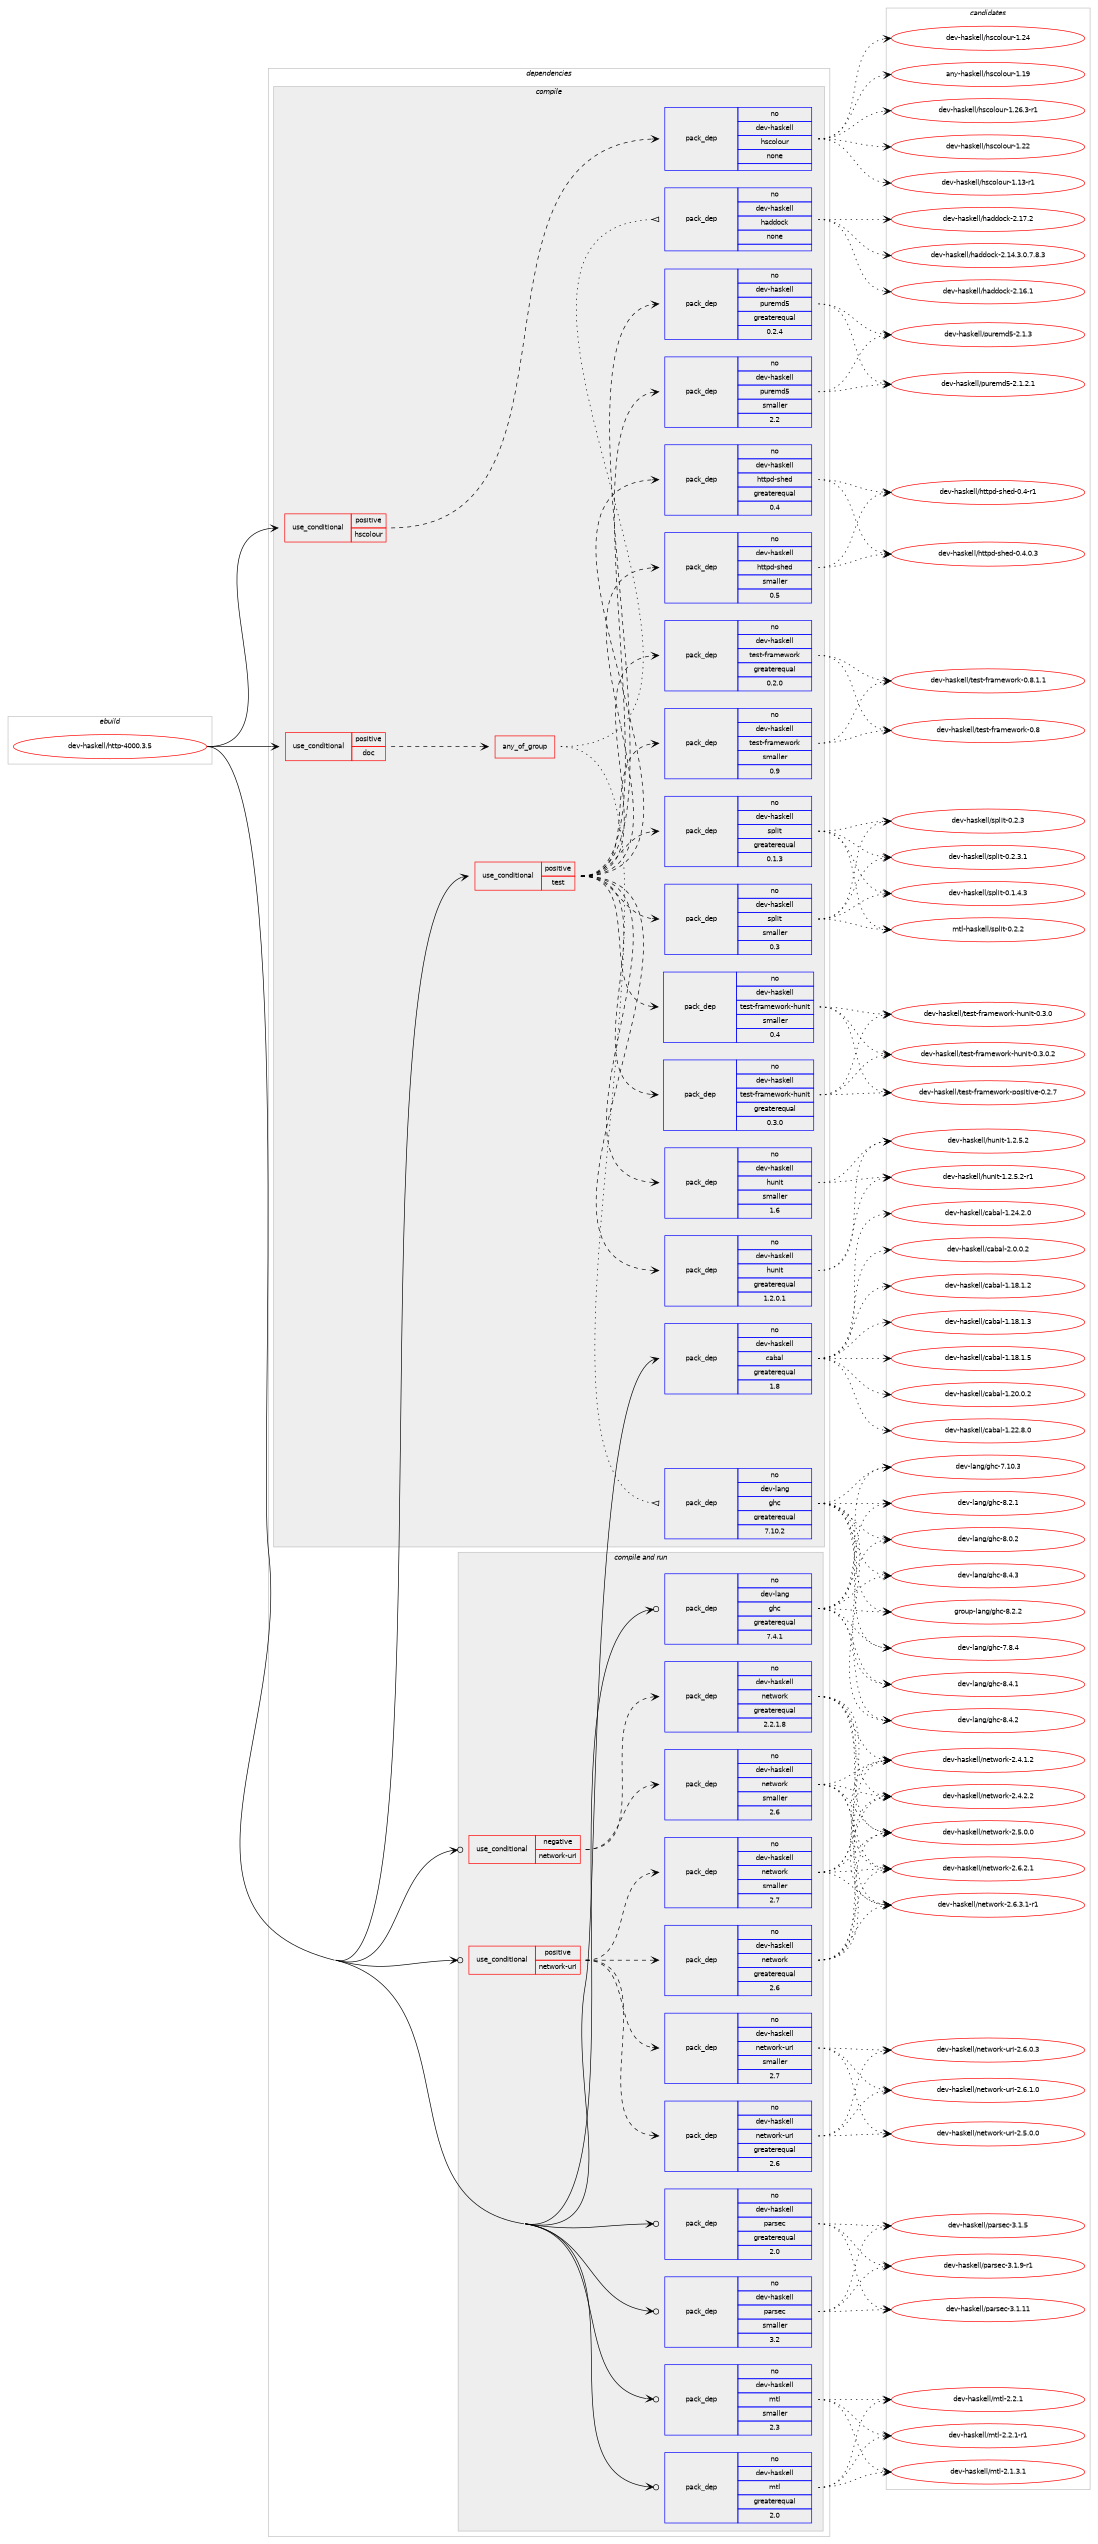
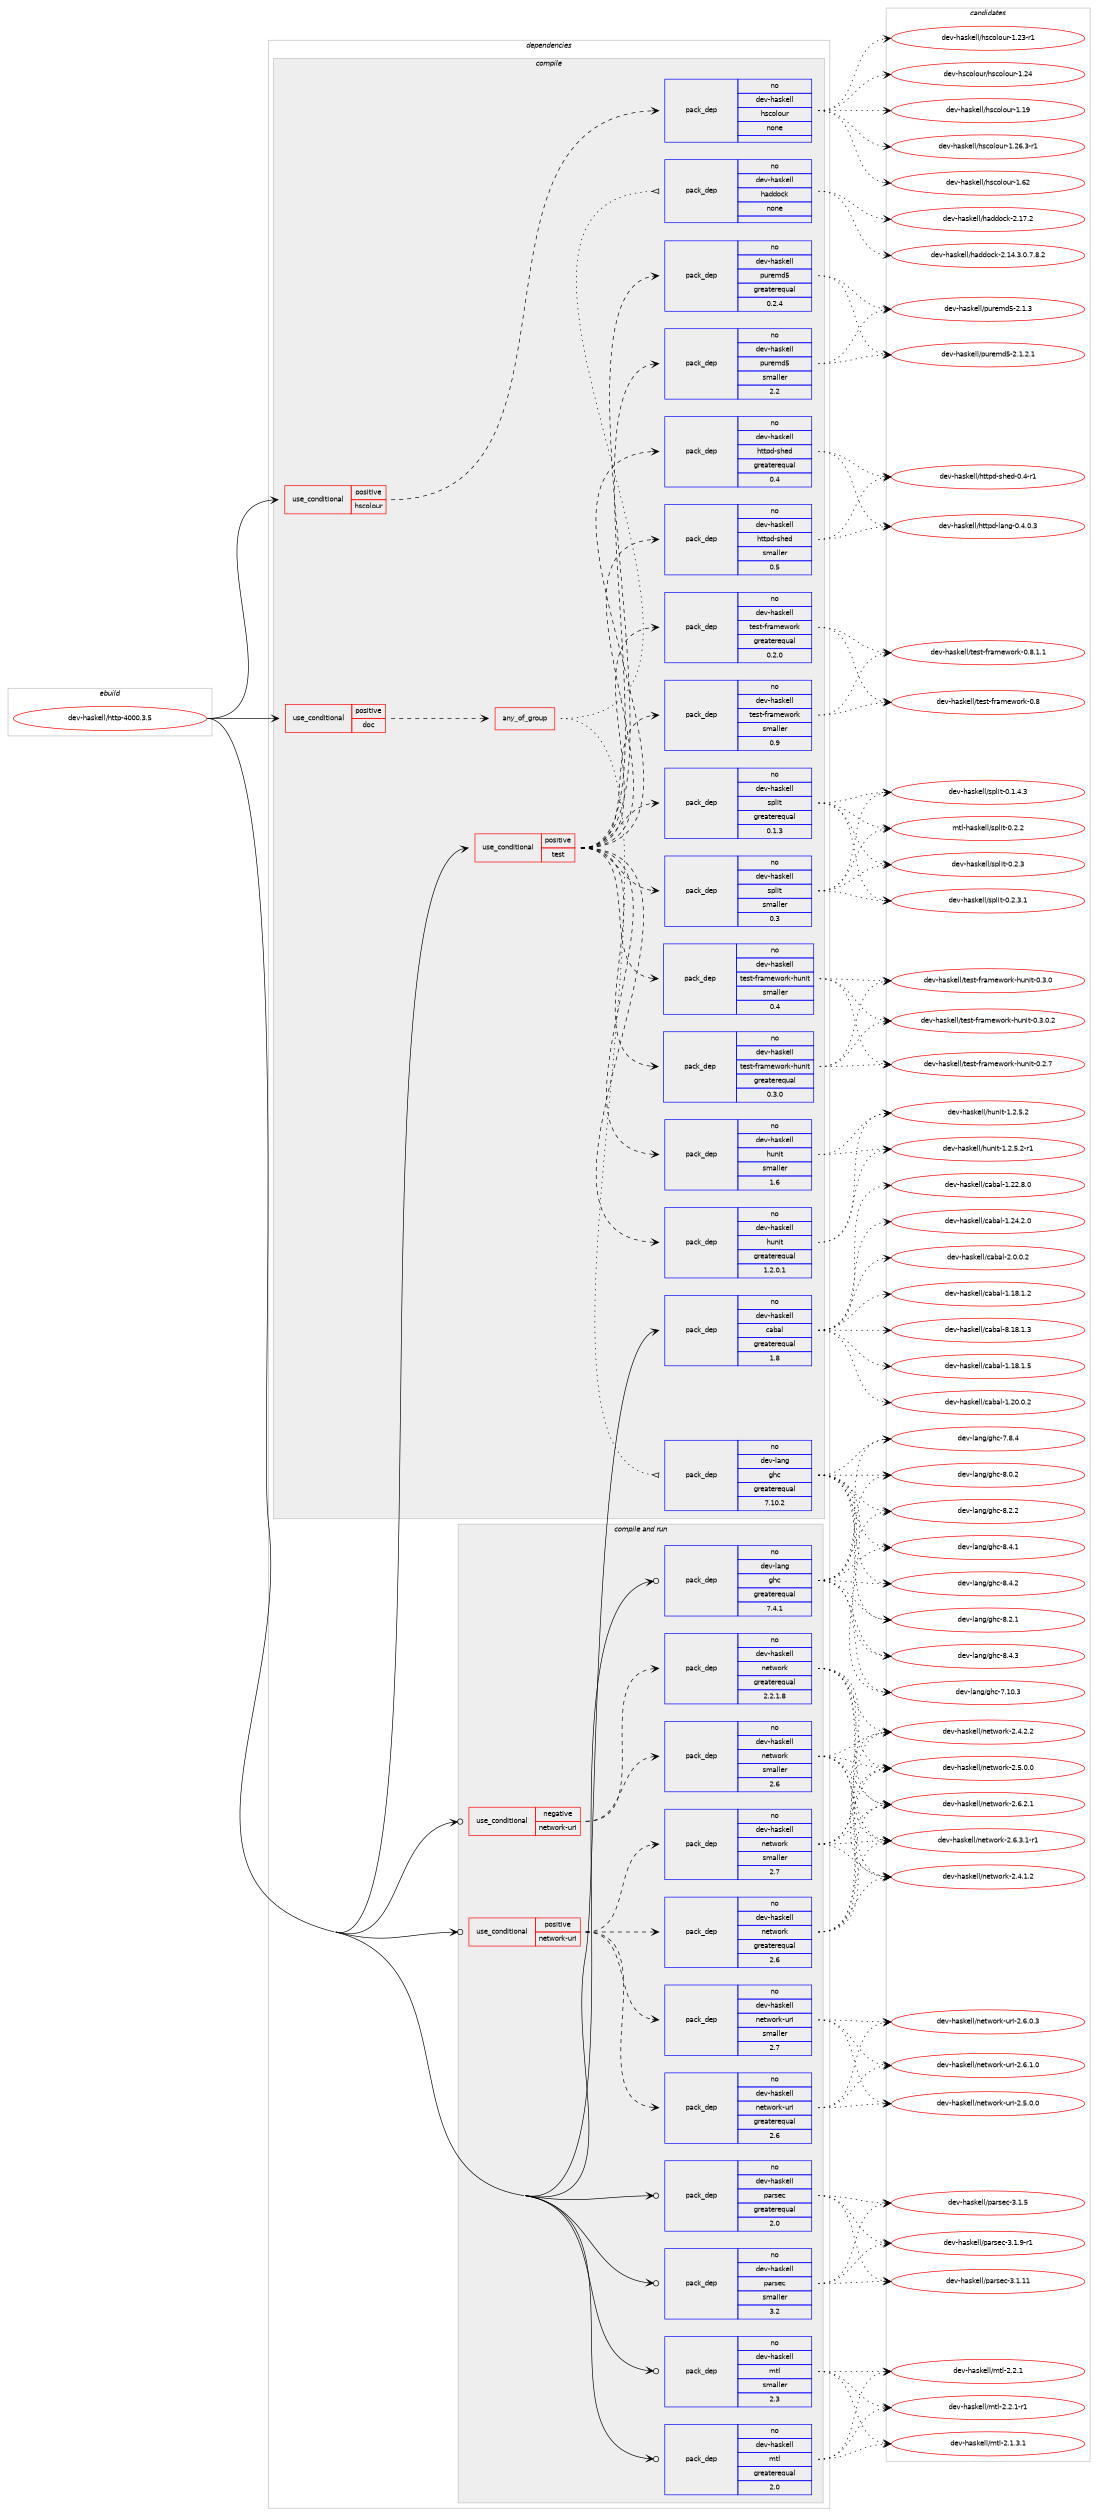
(988, 38) -> (988, 74)
(988, 74) -> (988, 111)
(988, 147) -> (988, 183)
(988, 183) -> (988, 38)
(988, 256) -> (988, 256)
(988, 292) -> none
(988, 554) -> (988, 527)
(988, 1093) -> (988, 1065)
(988, 1322) -> (988, 1330)
(988, 1612) -> (988, 1511)
